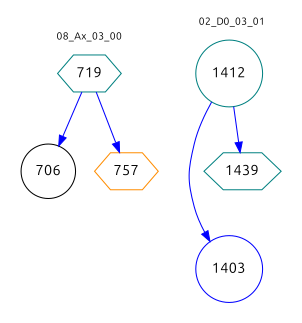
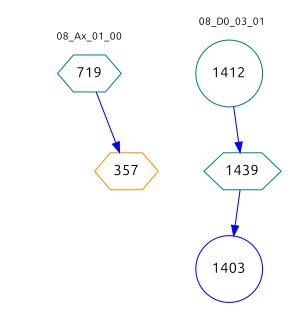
(232, 22) -> (232, 22)
(89, 37) -> (89, 37)
(190, 166) -> (238, 208)
(48, 171) -> none
(126, 171) -> (126, 171)
